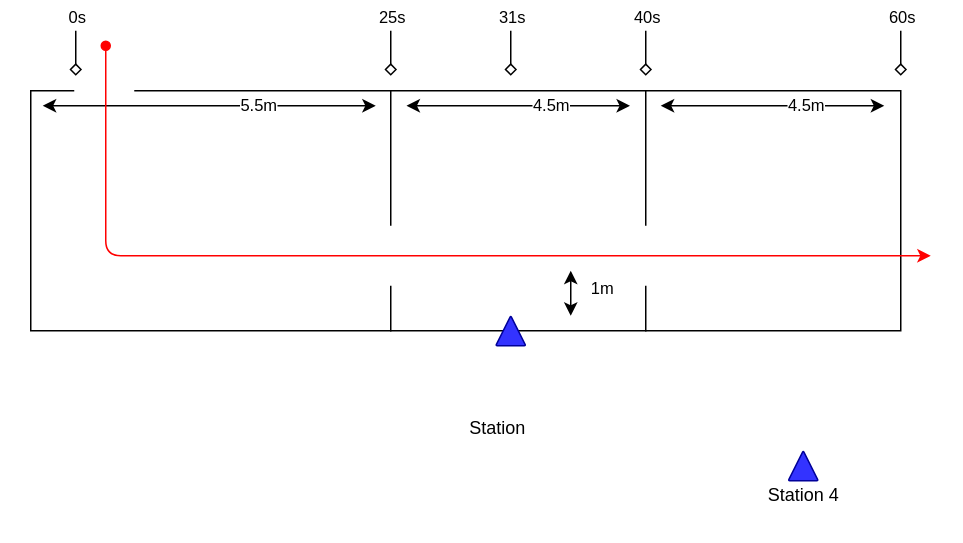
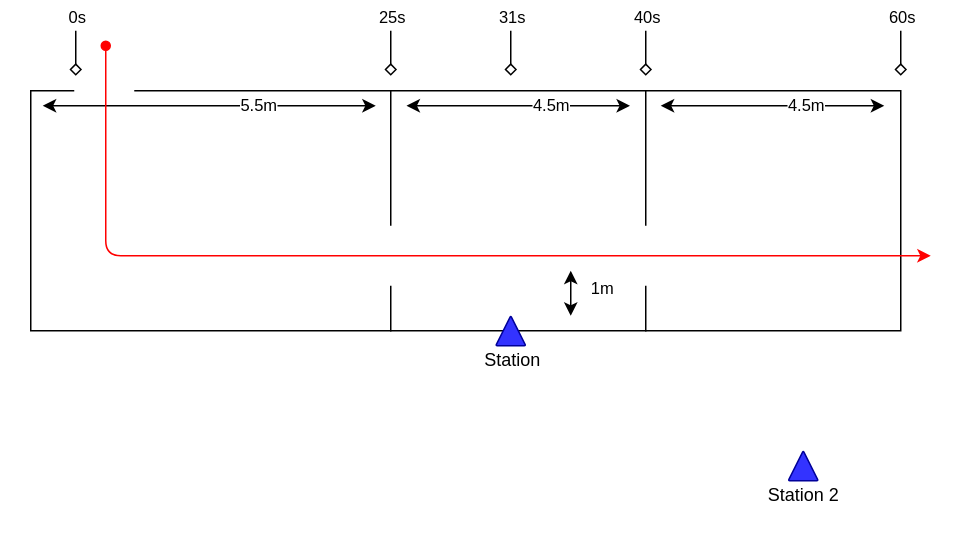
(498, 428) -> (513, 361)
(804, 496) -> (804, 496)
